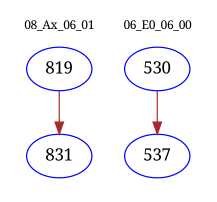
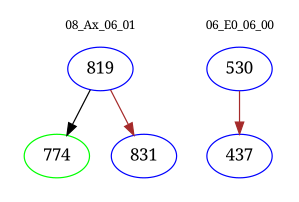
none -> (57, 156)
(157, 156) -> (240, 156)
